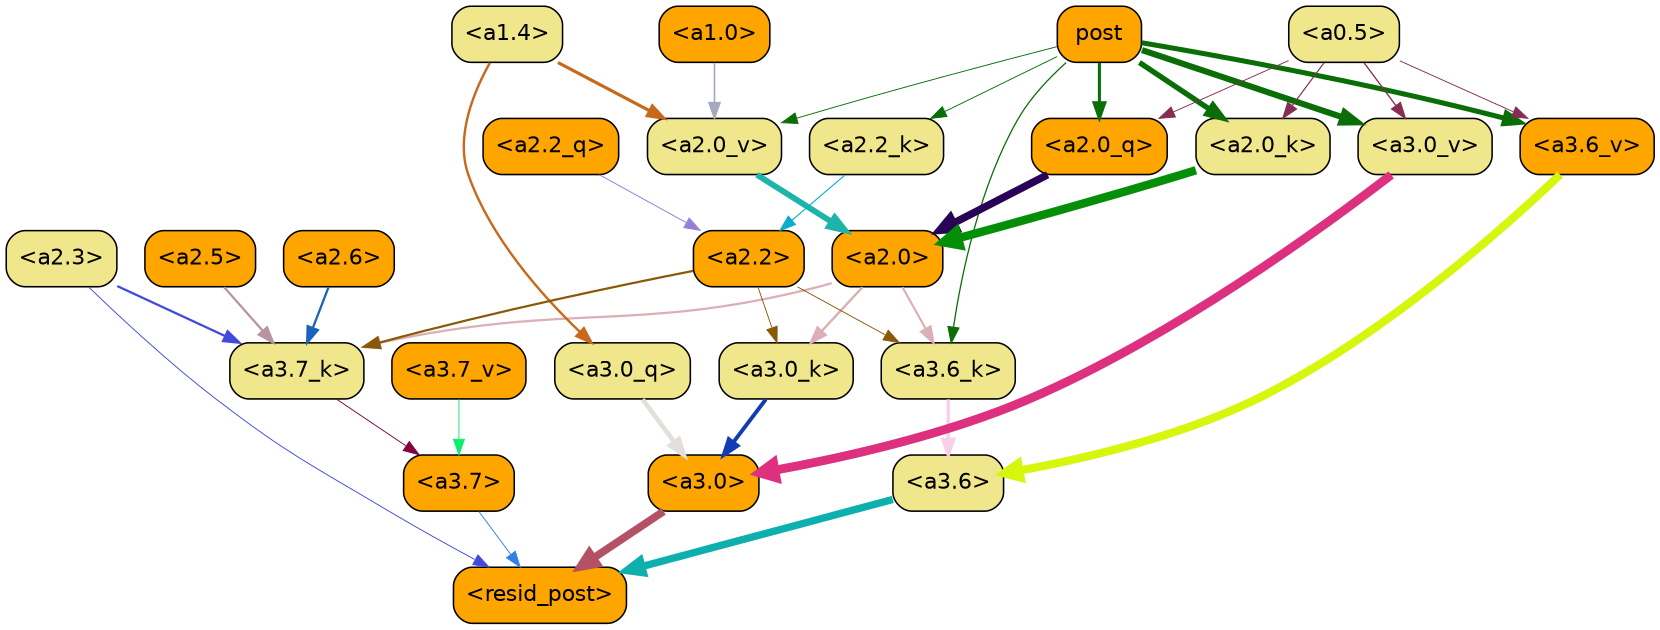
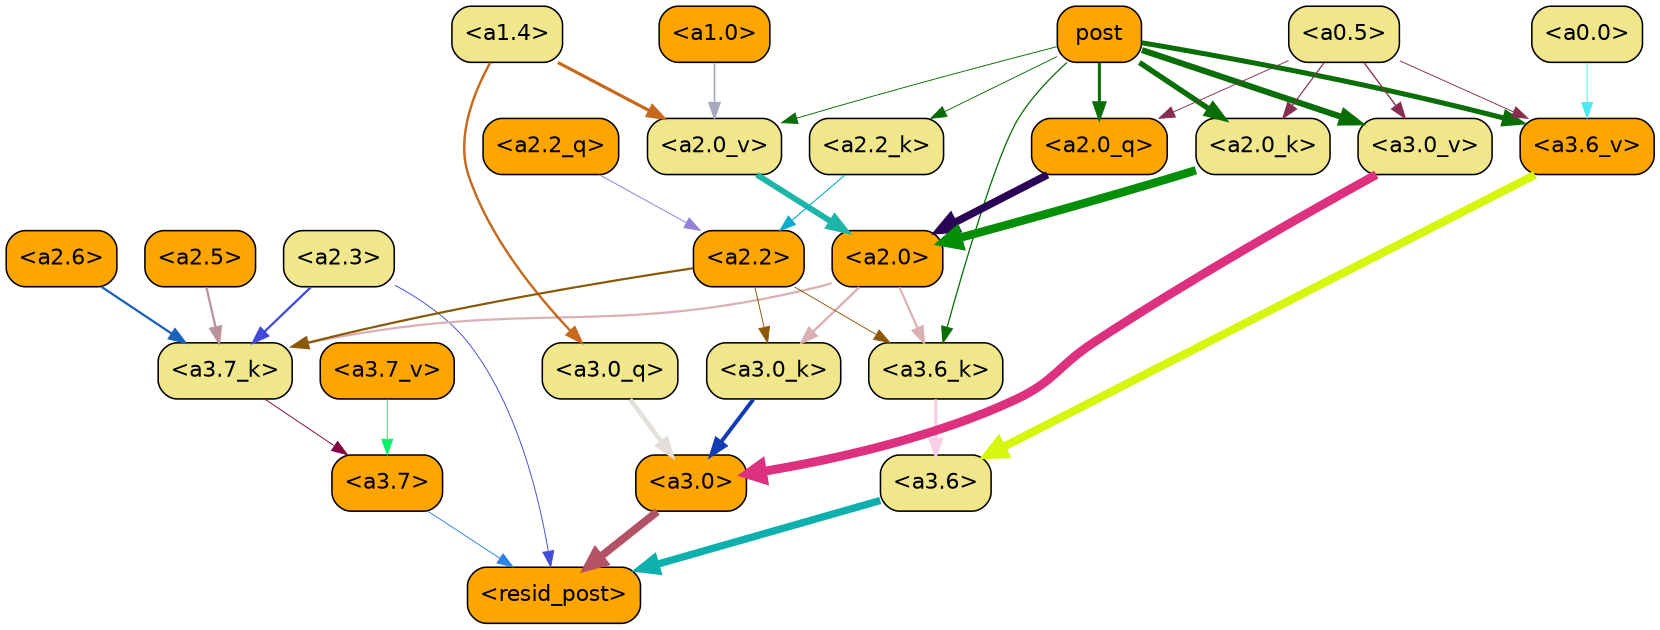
none -> (1587, 34)
